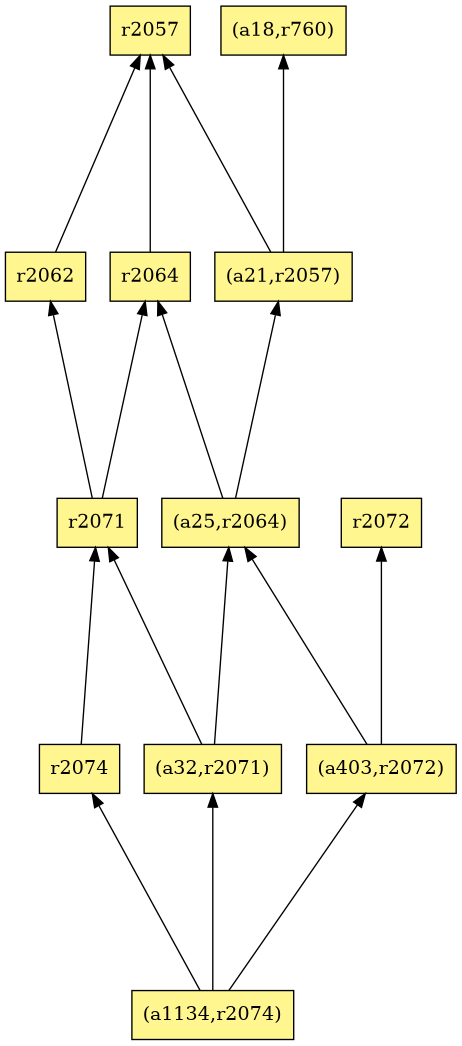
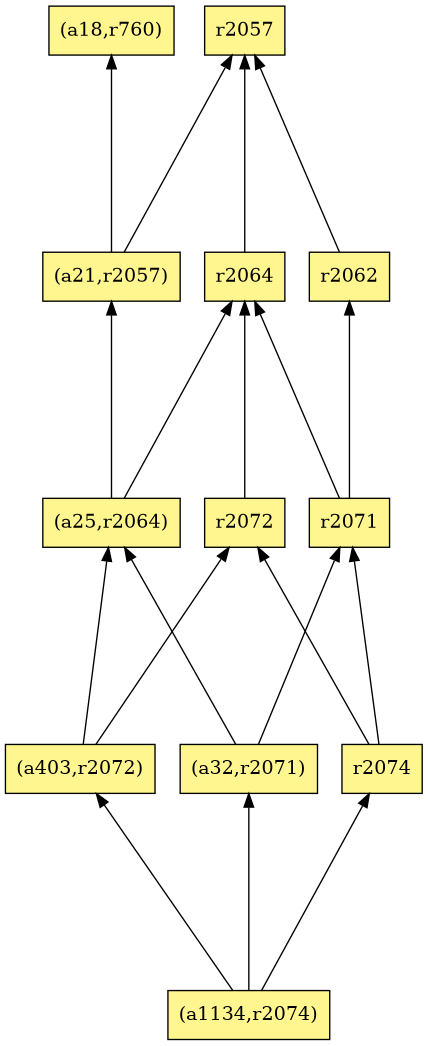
none -> (245, 407)
none -> (317, 652)
